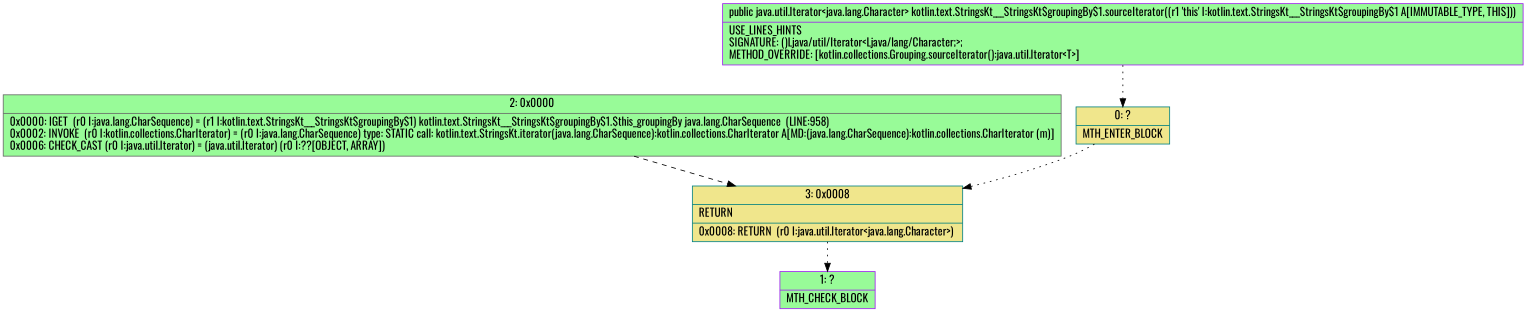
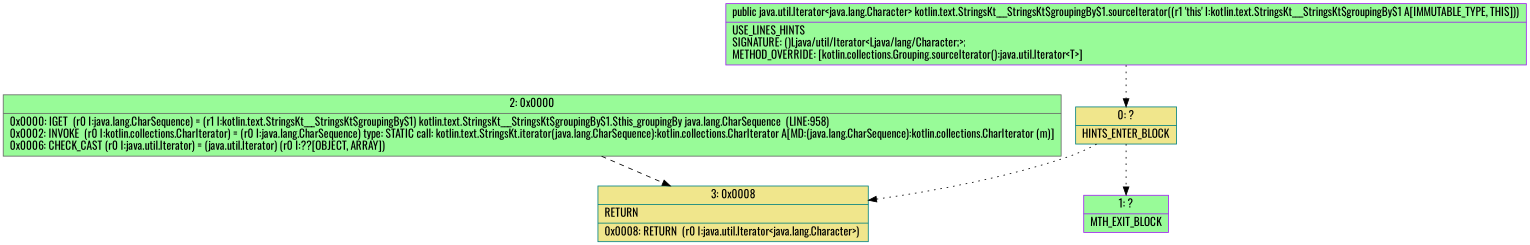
(1123, 134) -> (1126, 134)
(828, 253) -> (1126, 165)
(828, 299) -> (1126, 223)
